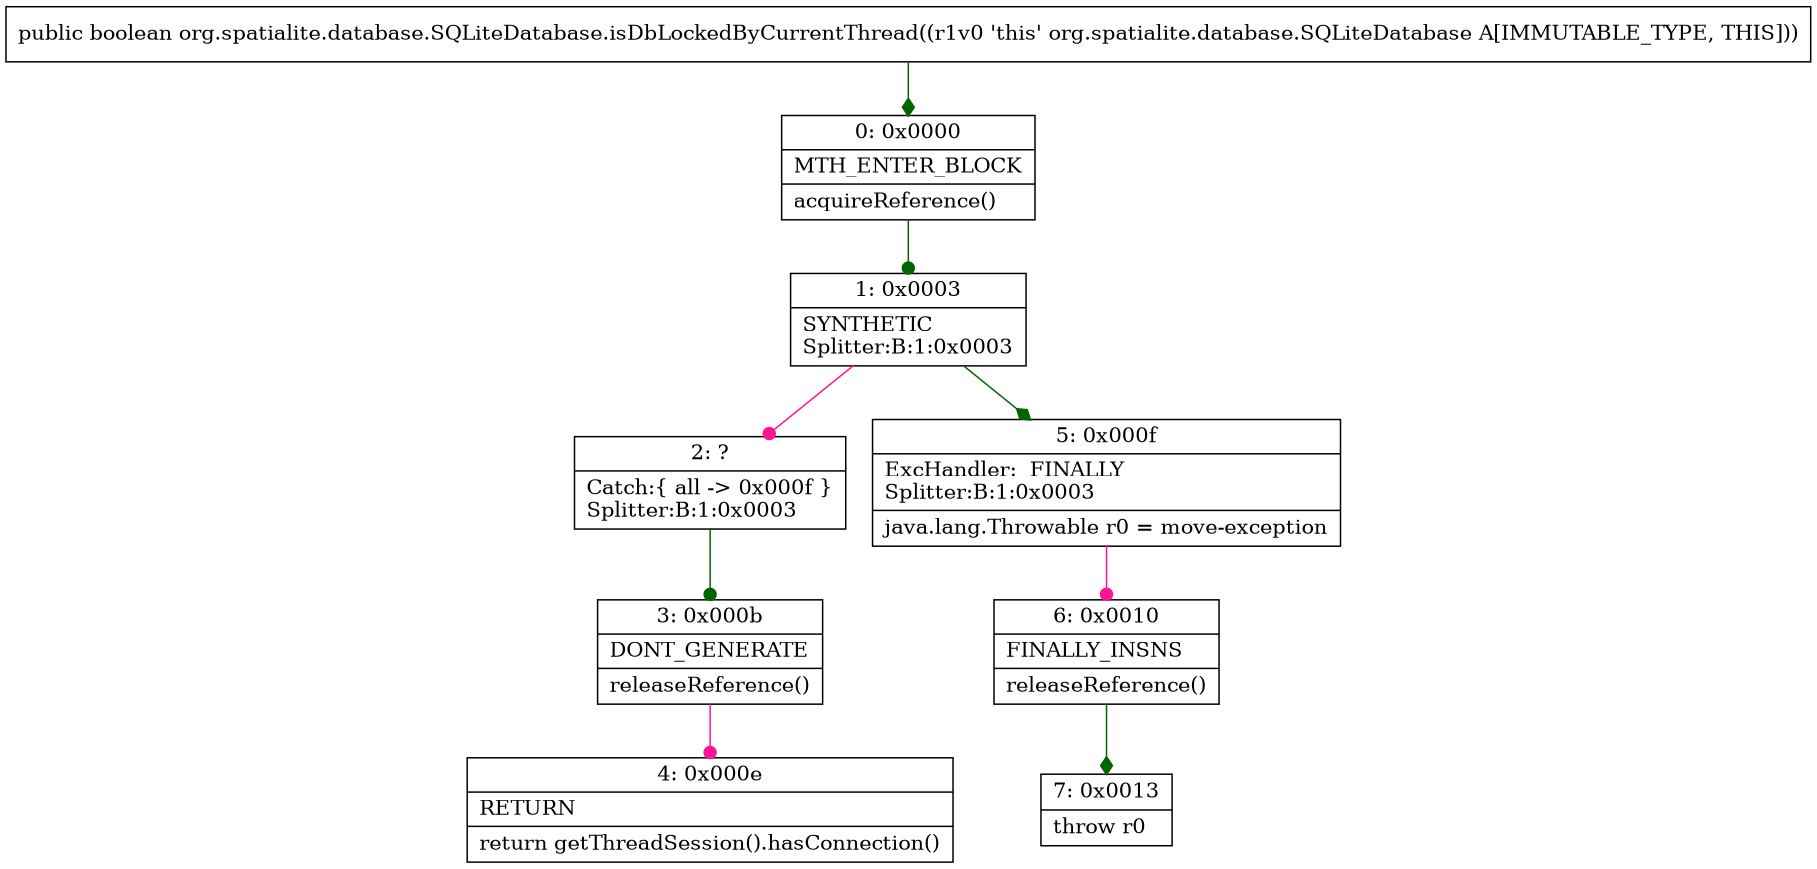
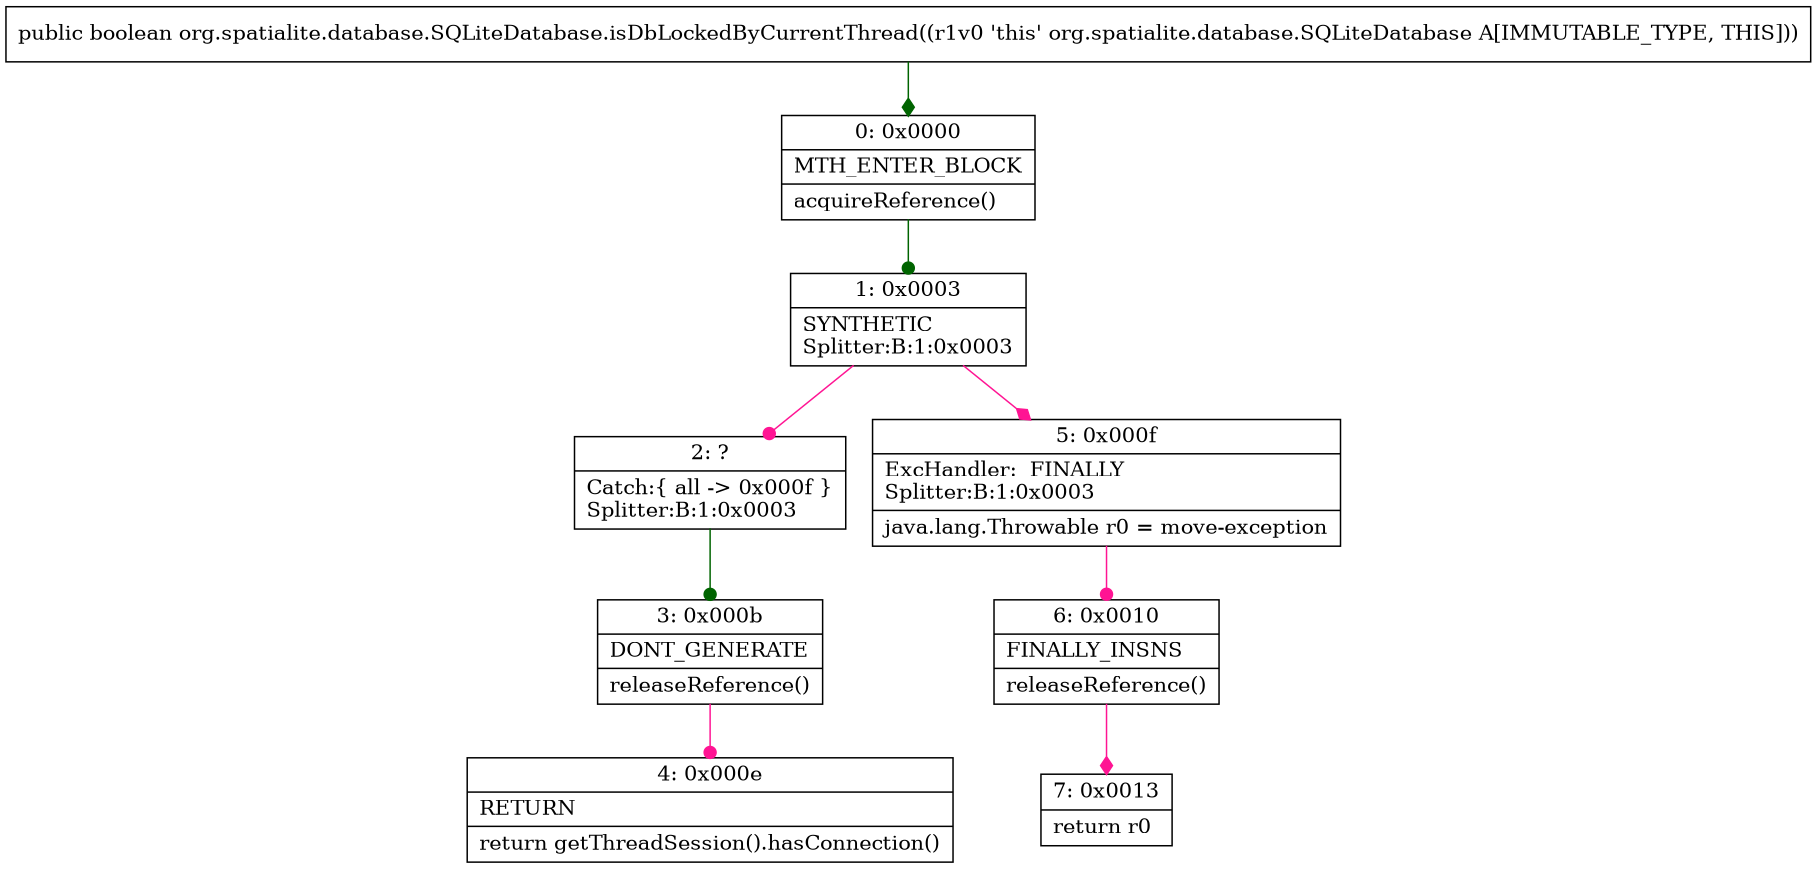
(990, 387) -> (990, 387)
(1107, 730) -> (1107, 730)
(1100, 827) -> (1103, 827)
